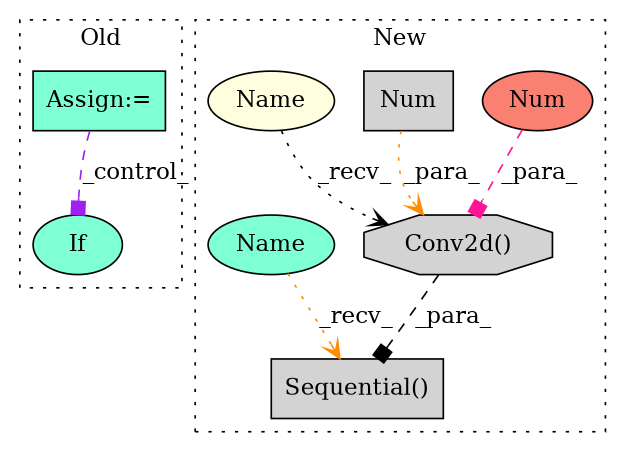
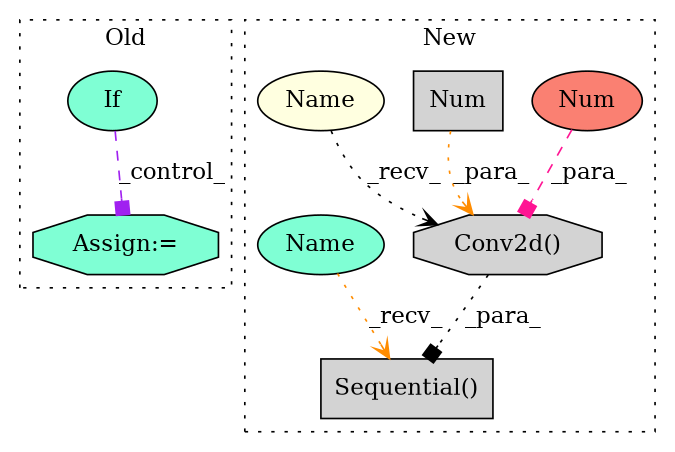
(99, 101) -> (126, 245)
(82, 164) -> (118, 165)
(414, 310) -> (463, 310)
